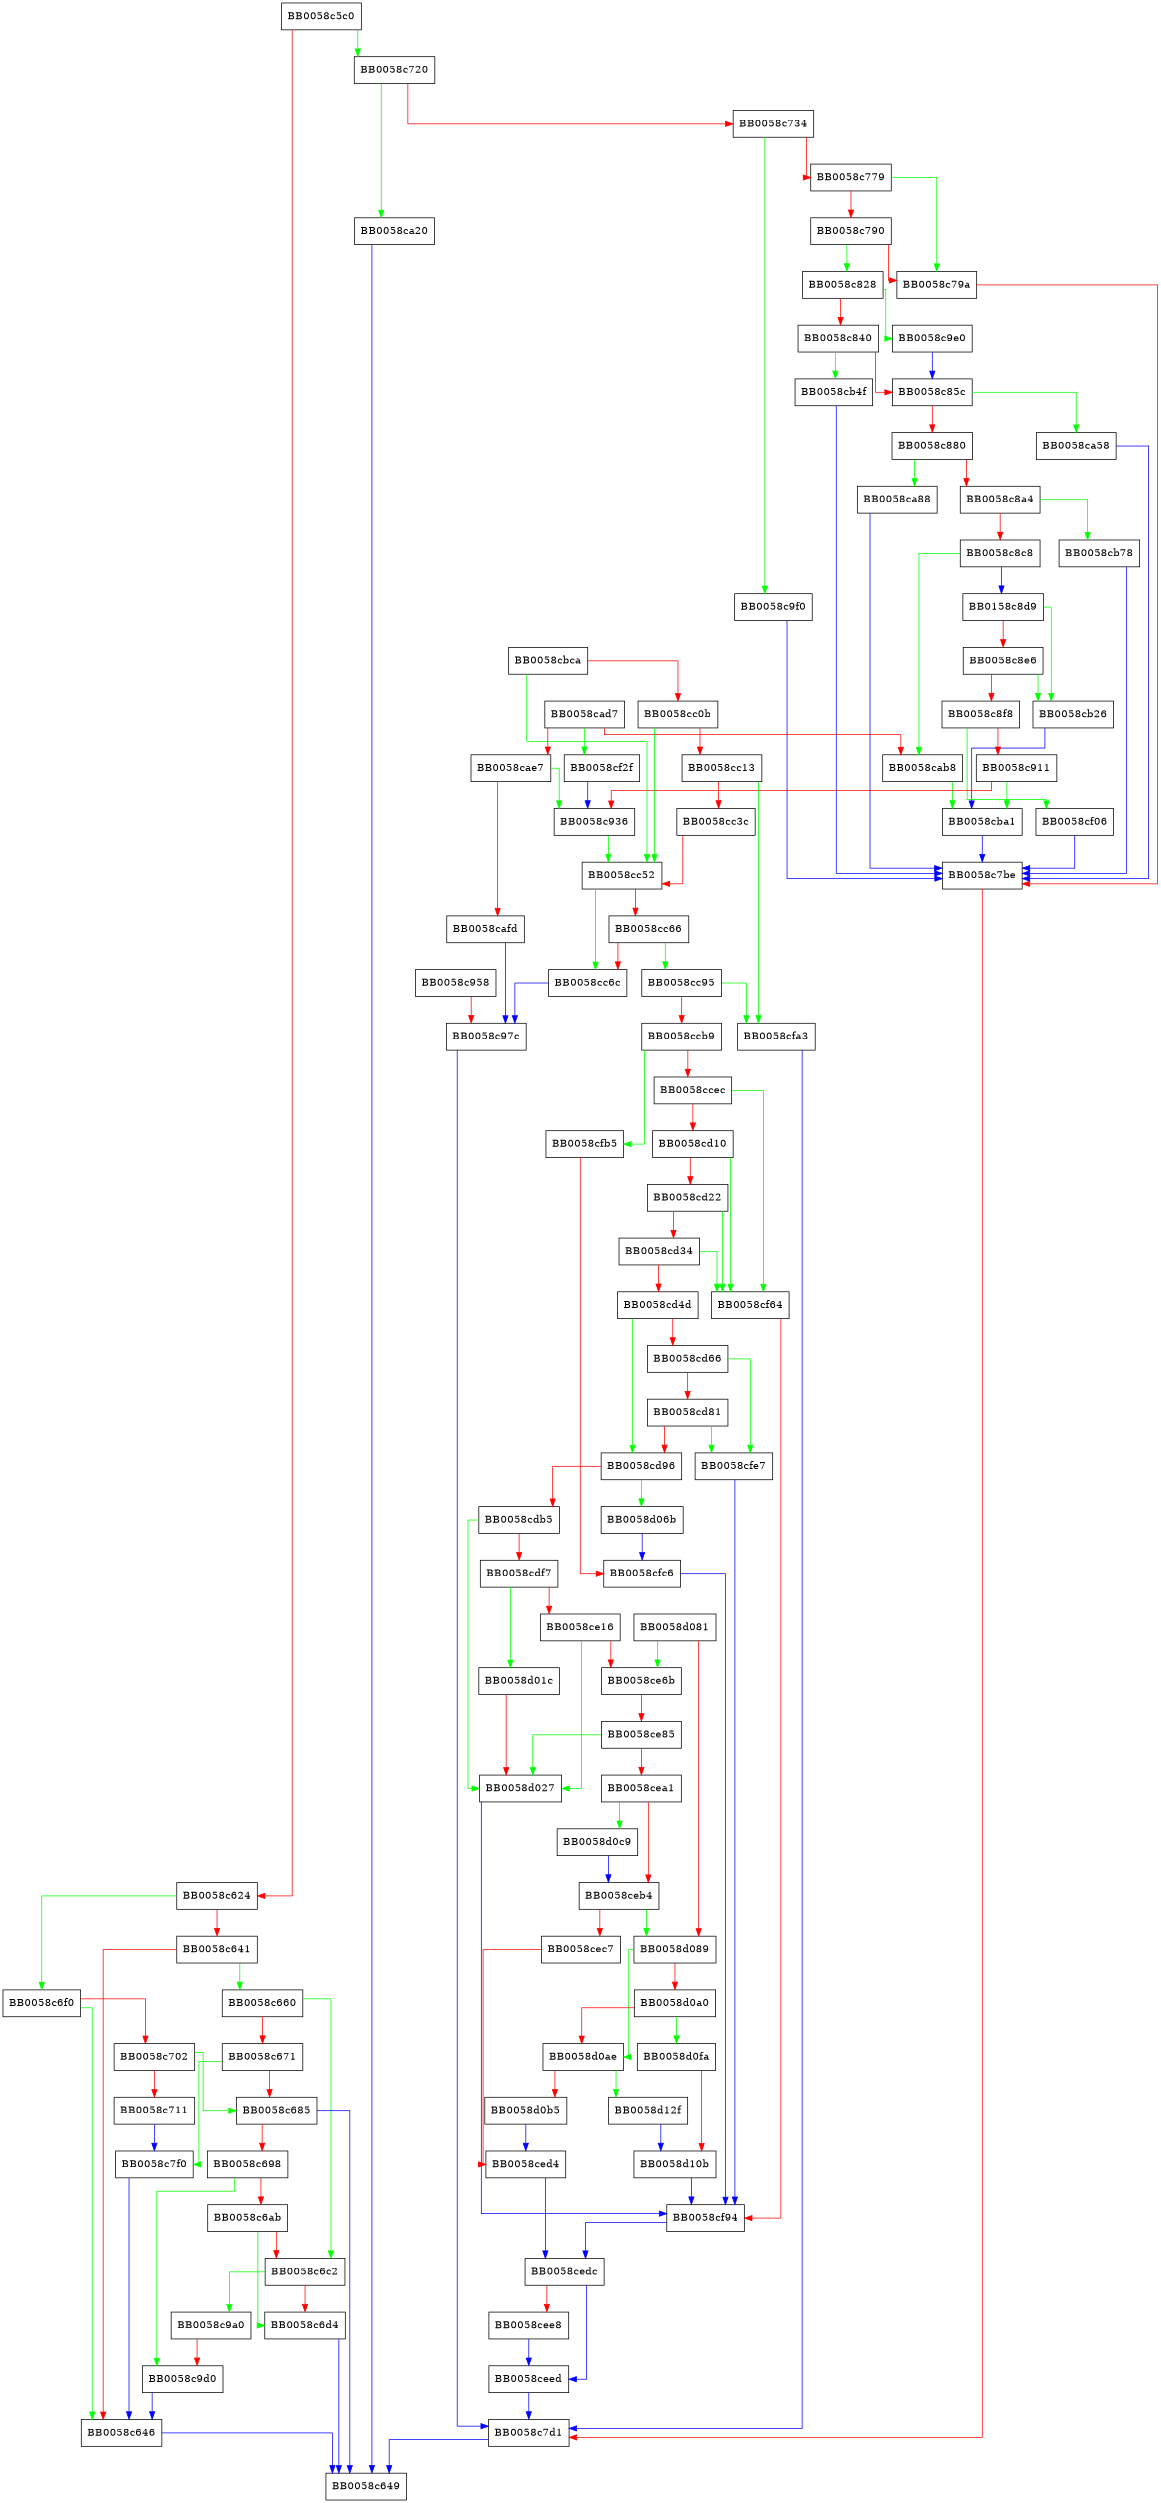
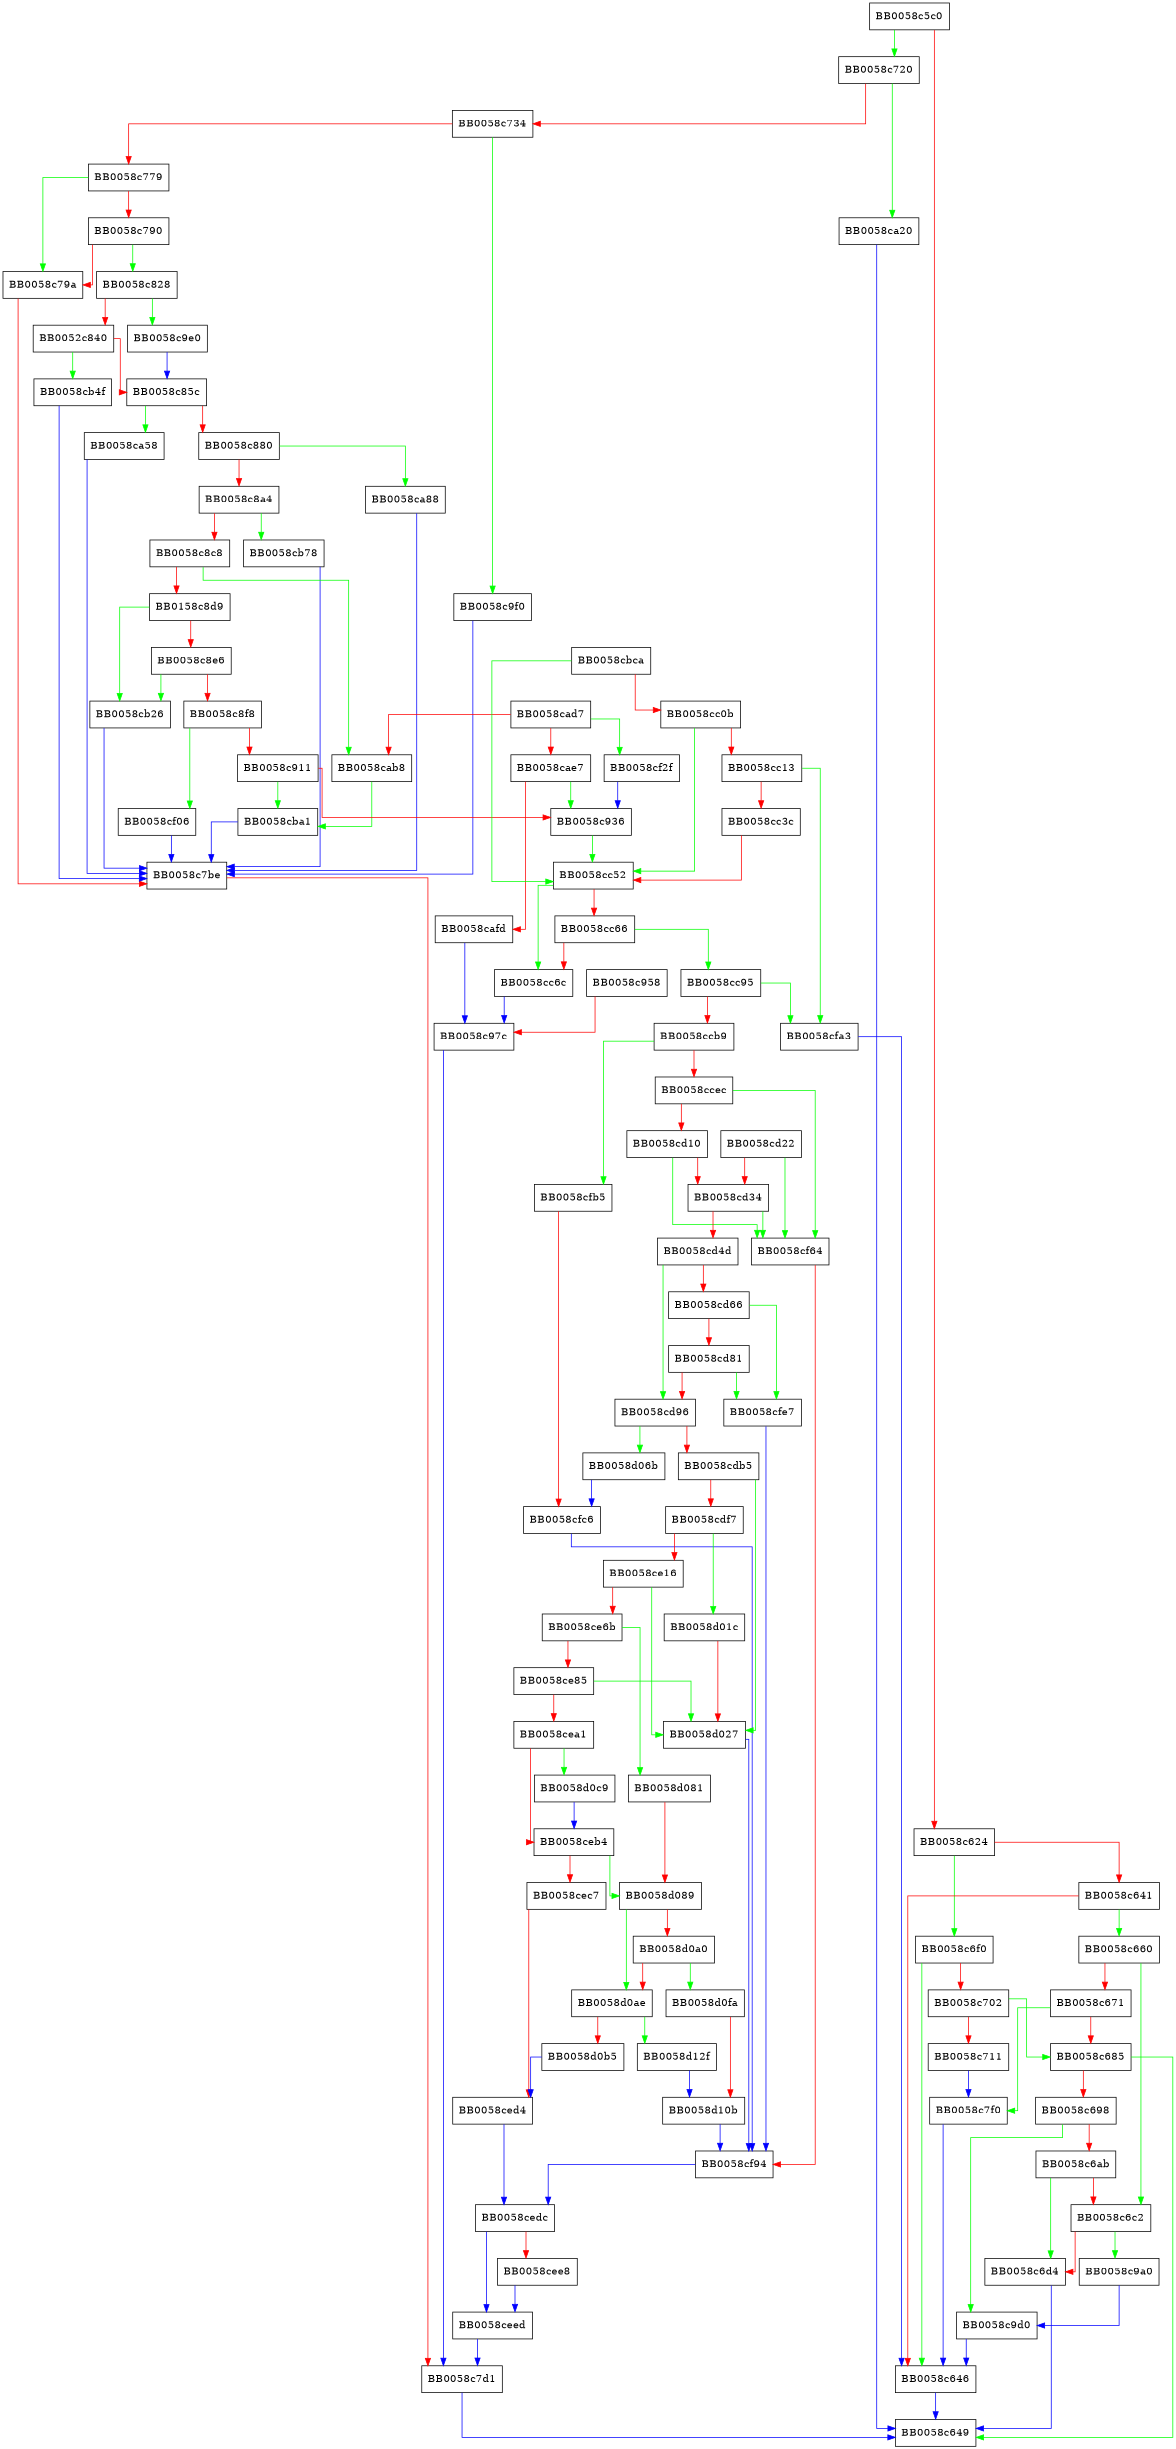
(838, 339) -> (73, 339)
(1002, 576) -> (177, 576)
(992, 748) -> (104, 816)
(690, 1167) -> (698, 1167)
(658, 1650) -> (640, 1688)
(802, 1852) -> (902, 1676)
(350, 2272) -> (1173, 2321)
(197, 2349) -> (1102, 2326)
